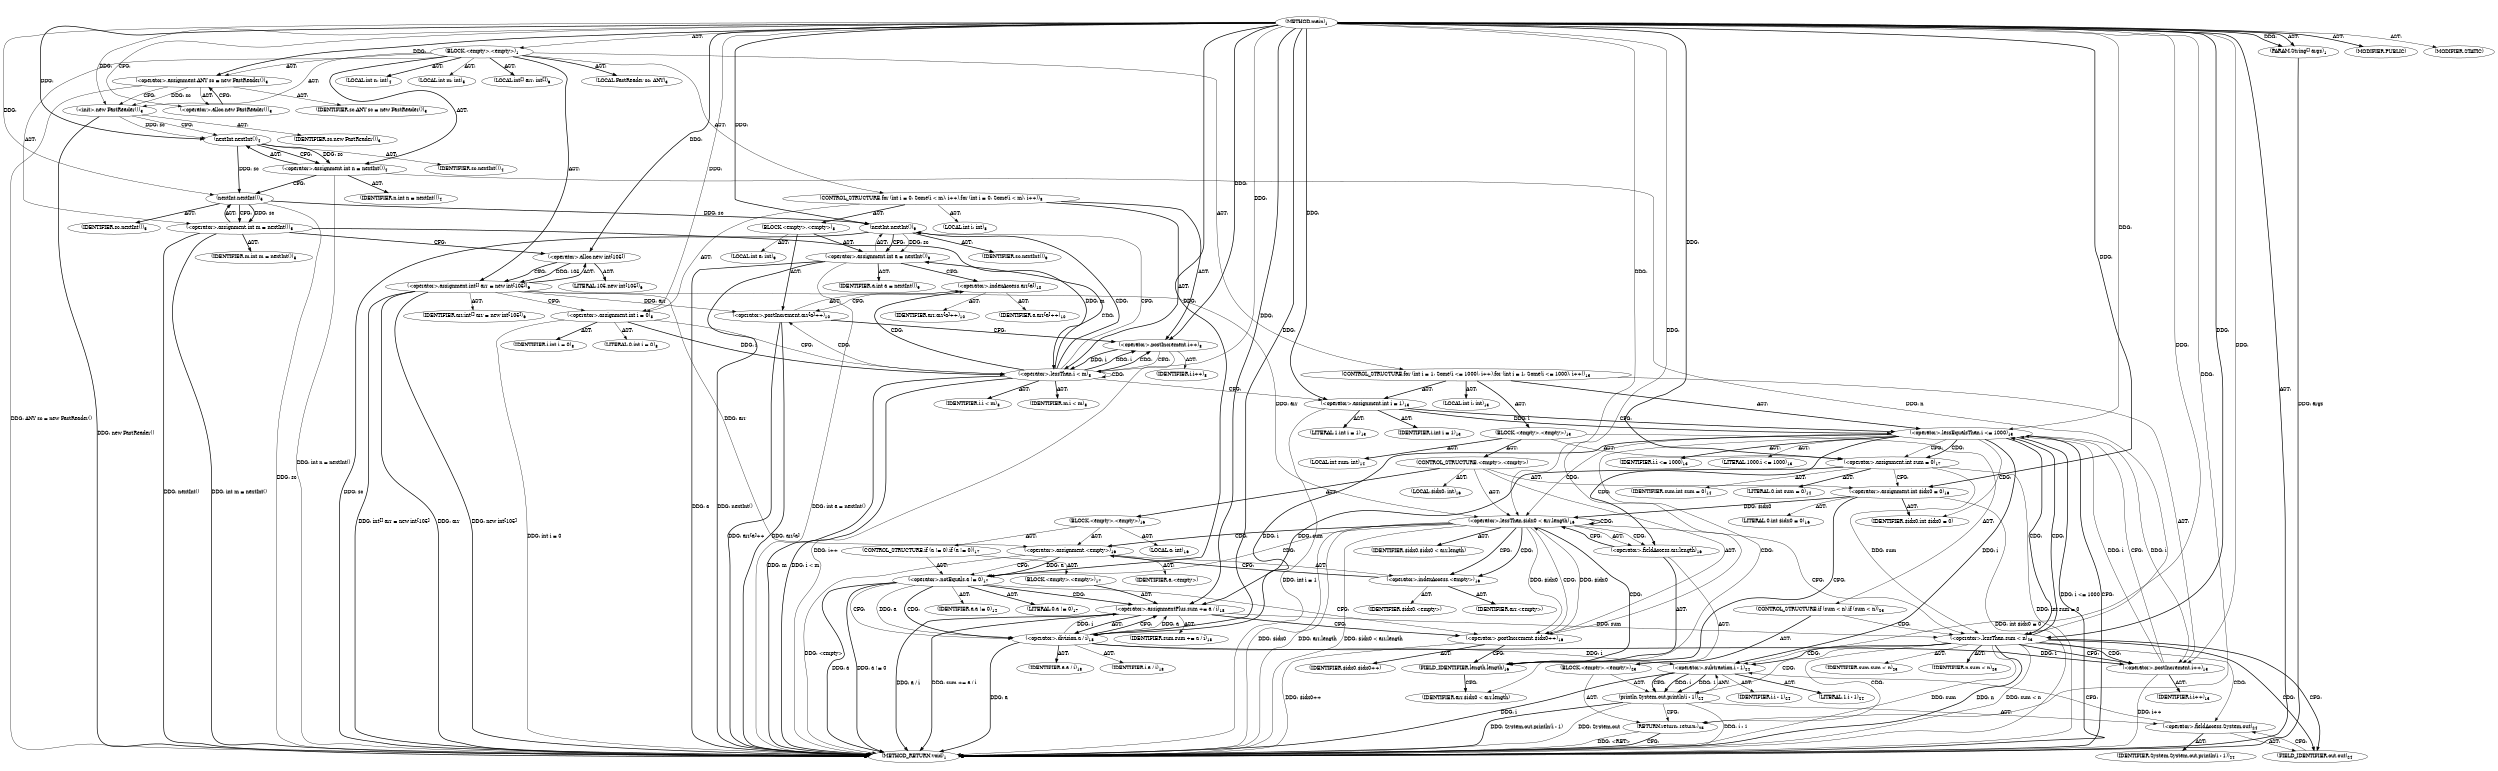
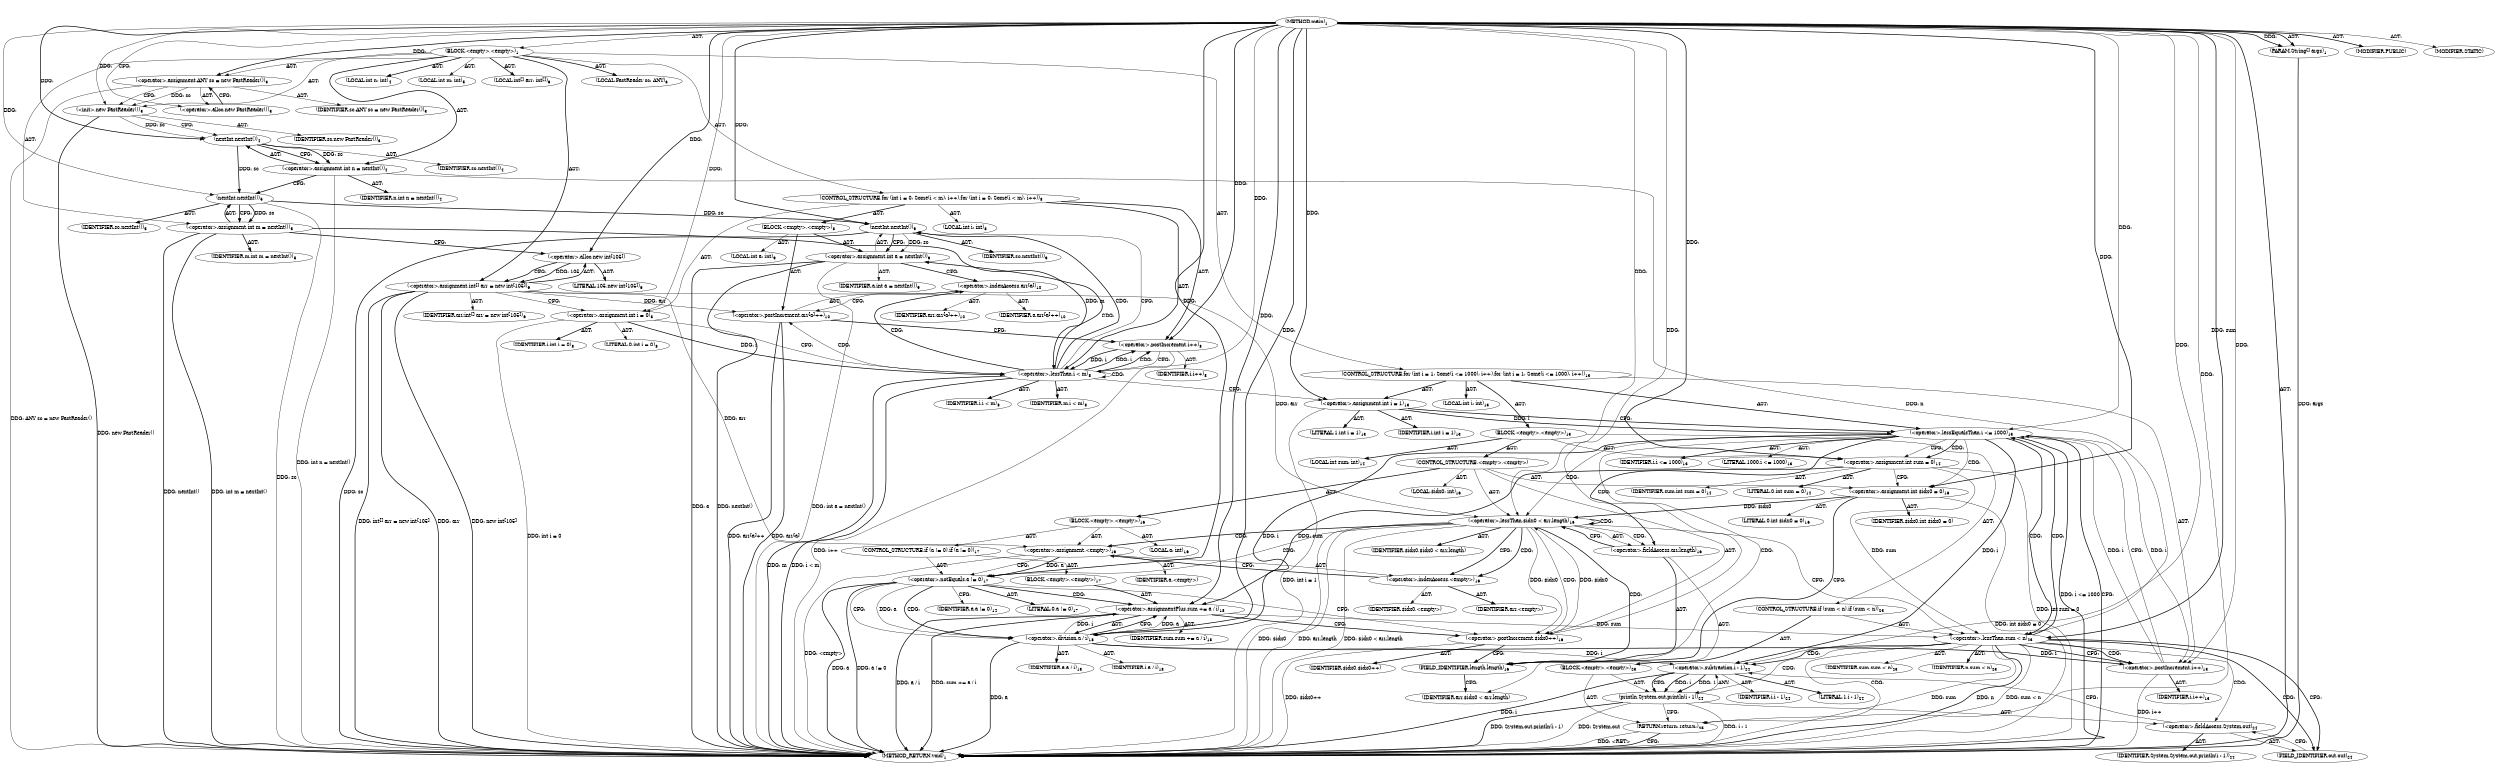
(878, 270) -> (878, 270)
(2224, 331) -> (2224, 331)
(1938, 462) -> (1938, 462)
(1991, 490) -> (1964, 467)
(966, 595) -> (966, 595)
(1905, 624) -> (1905, 624)
